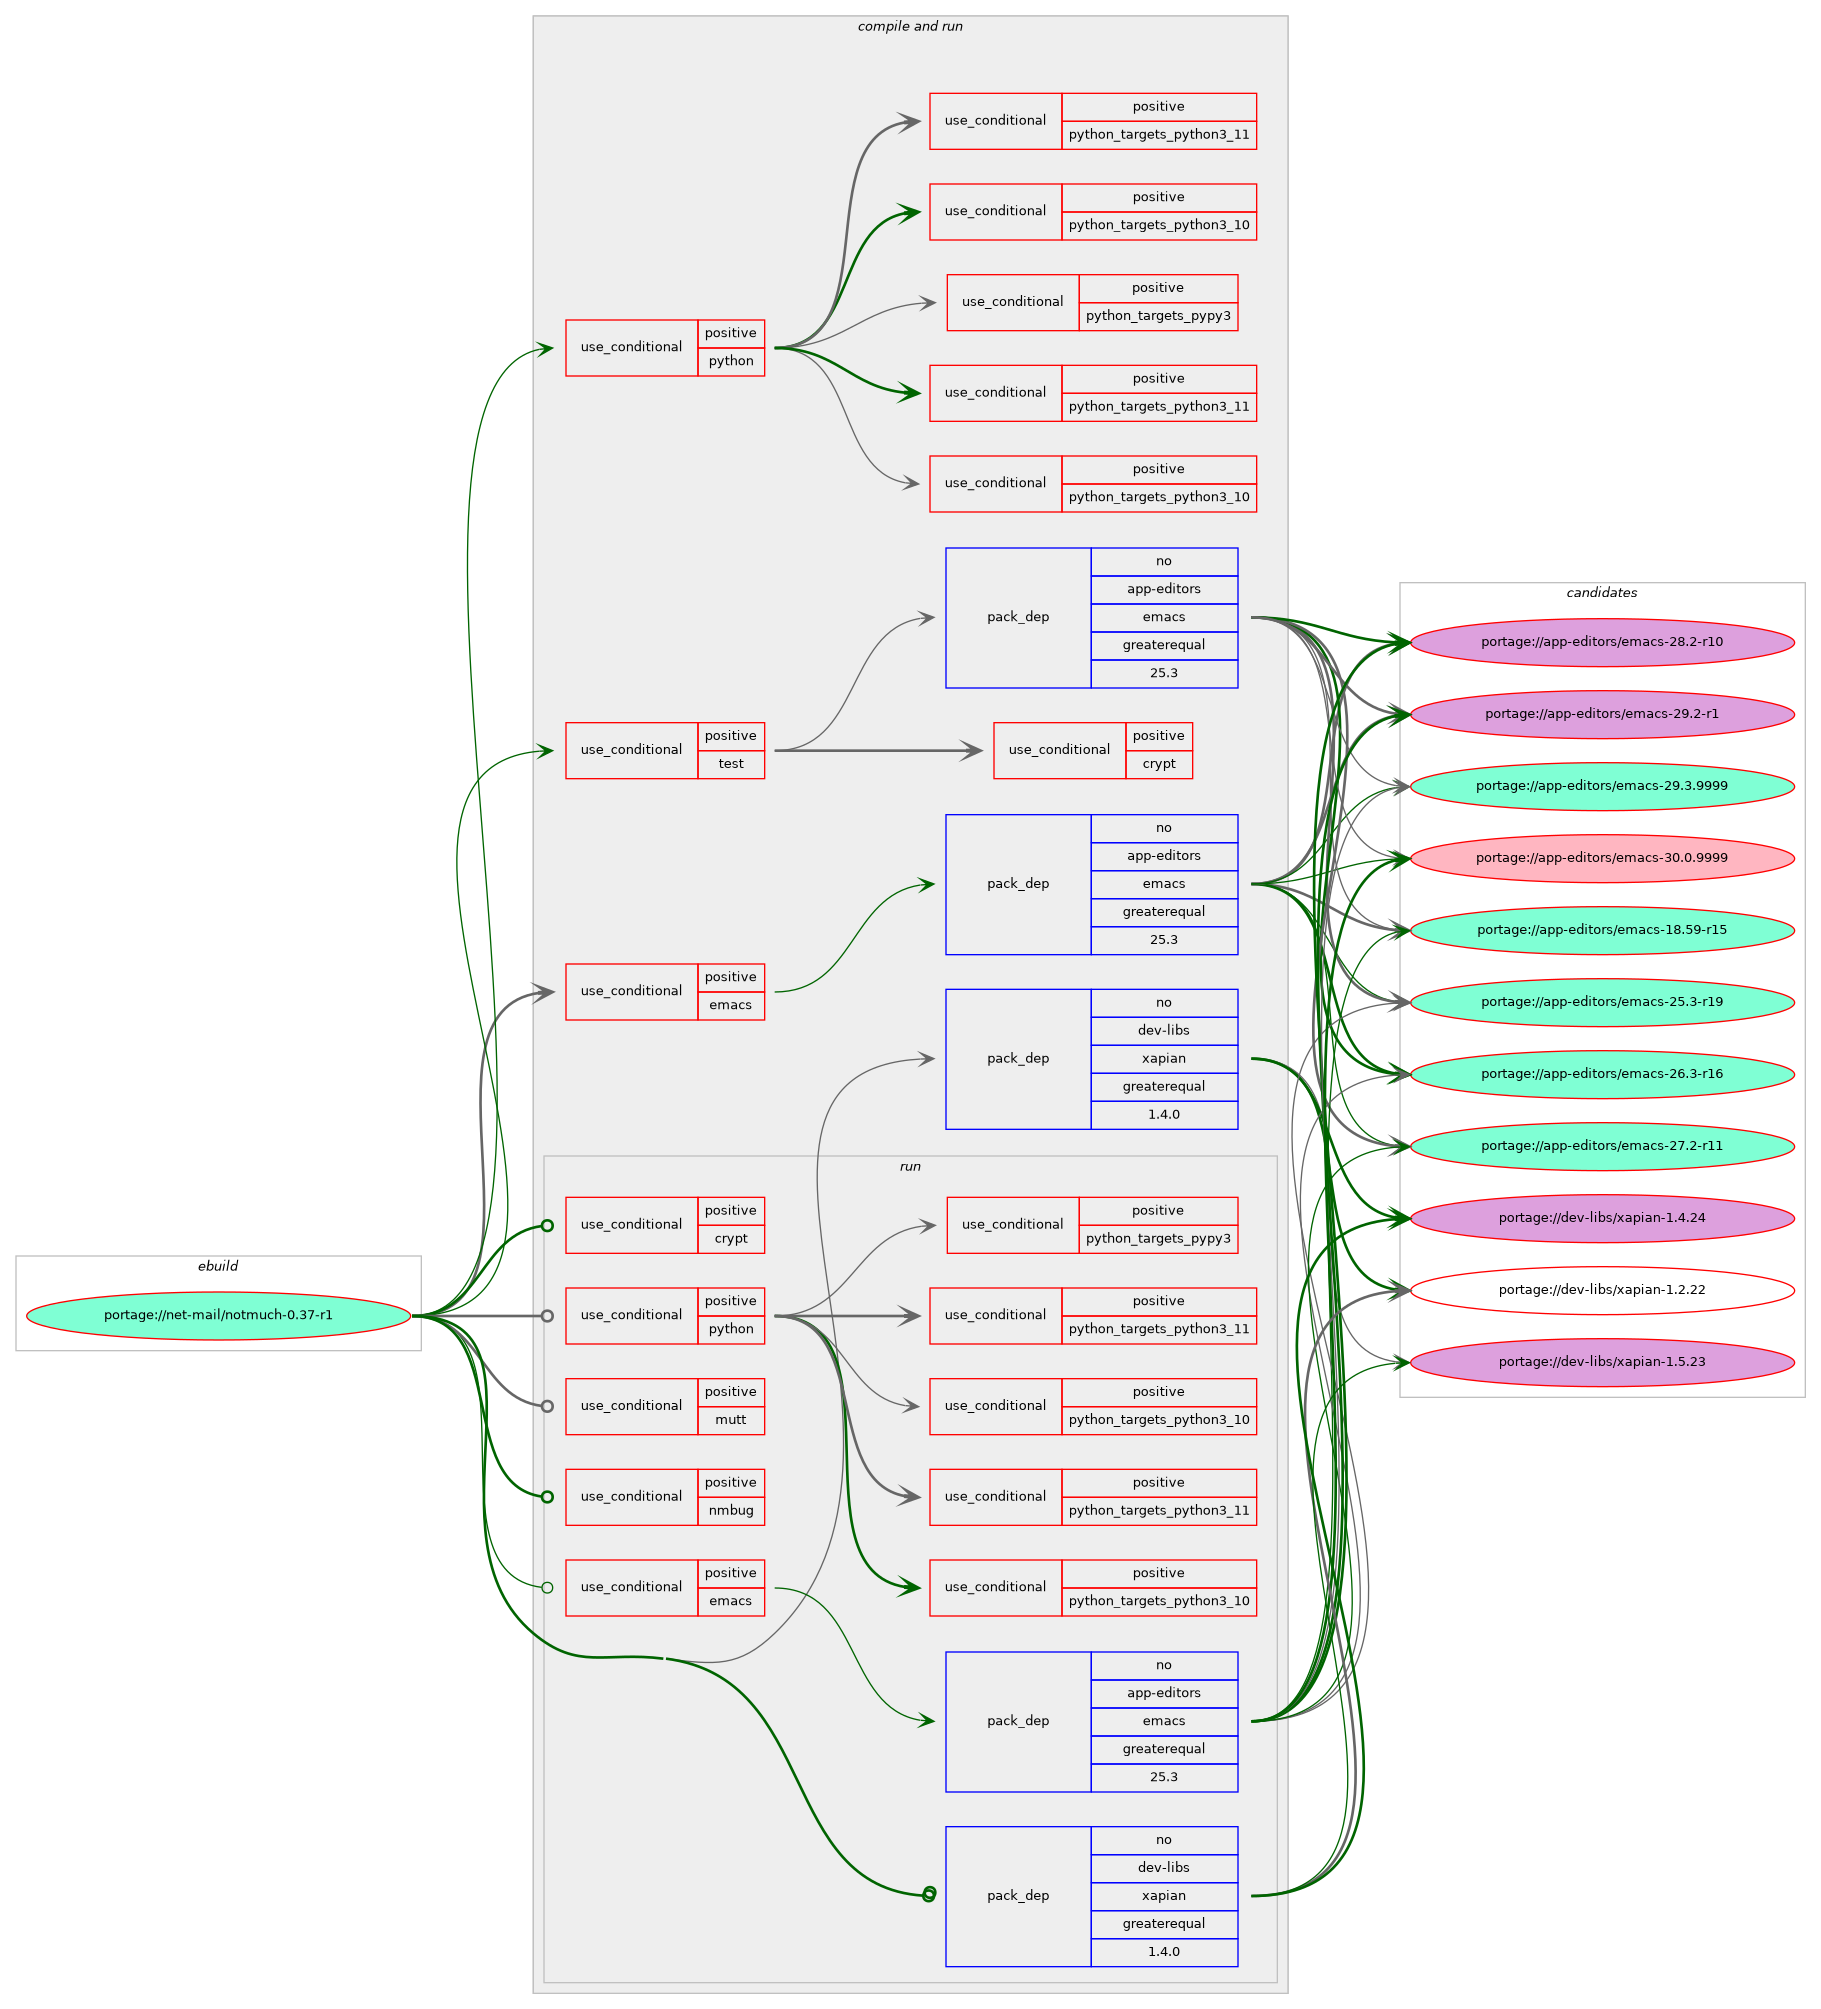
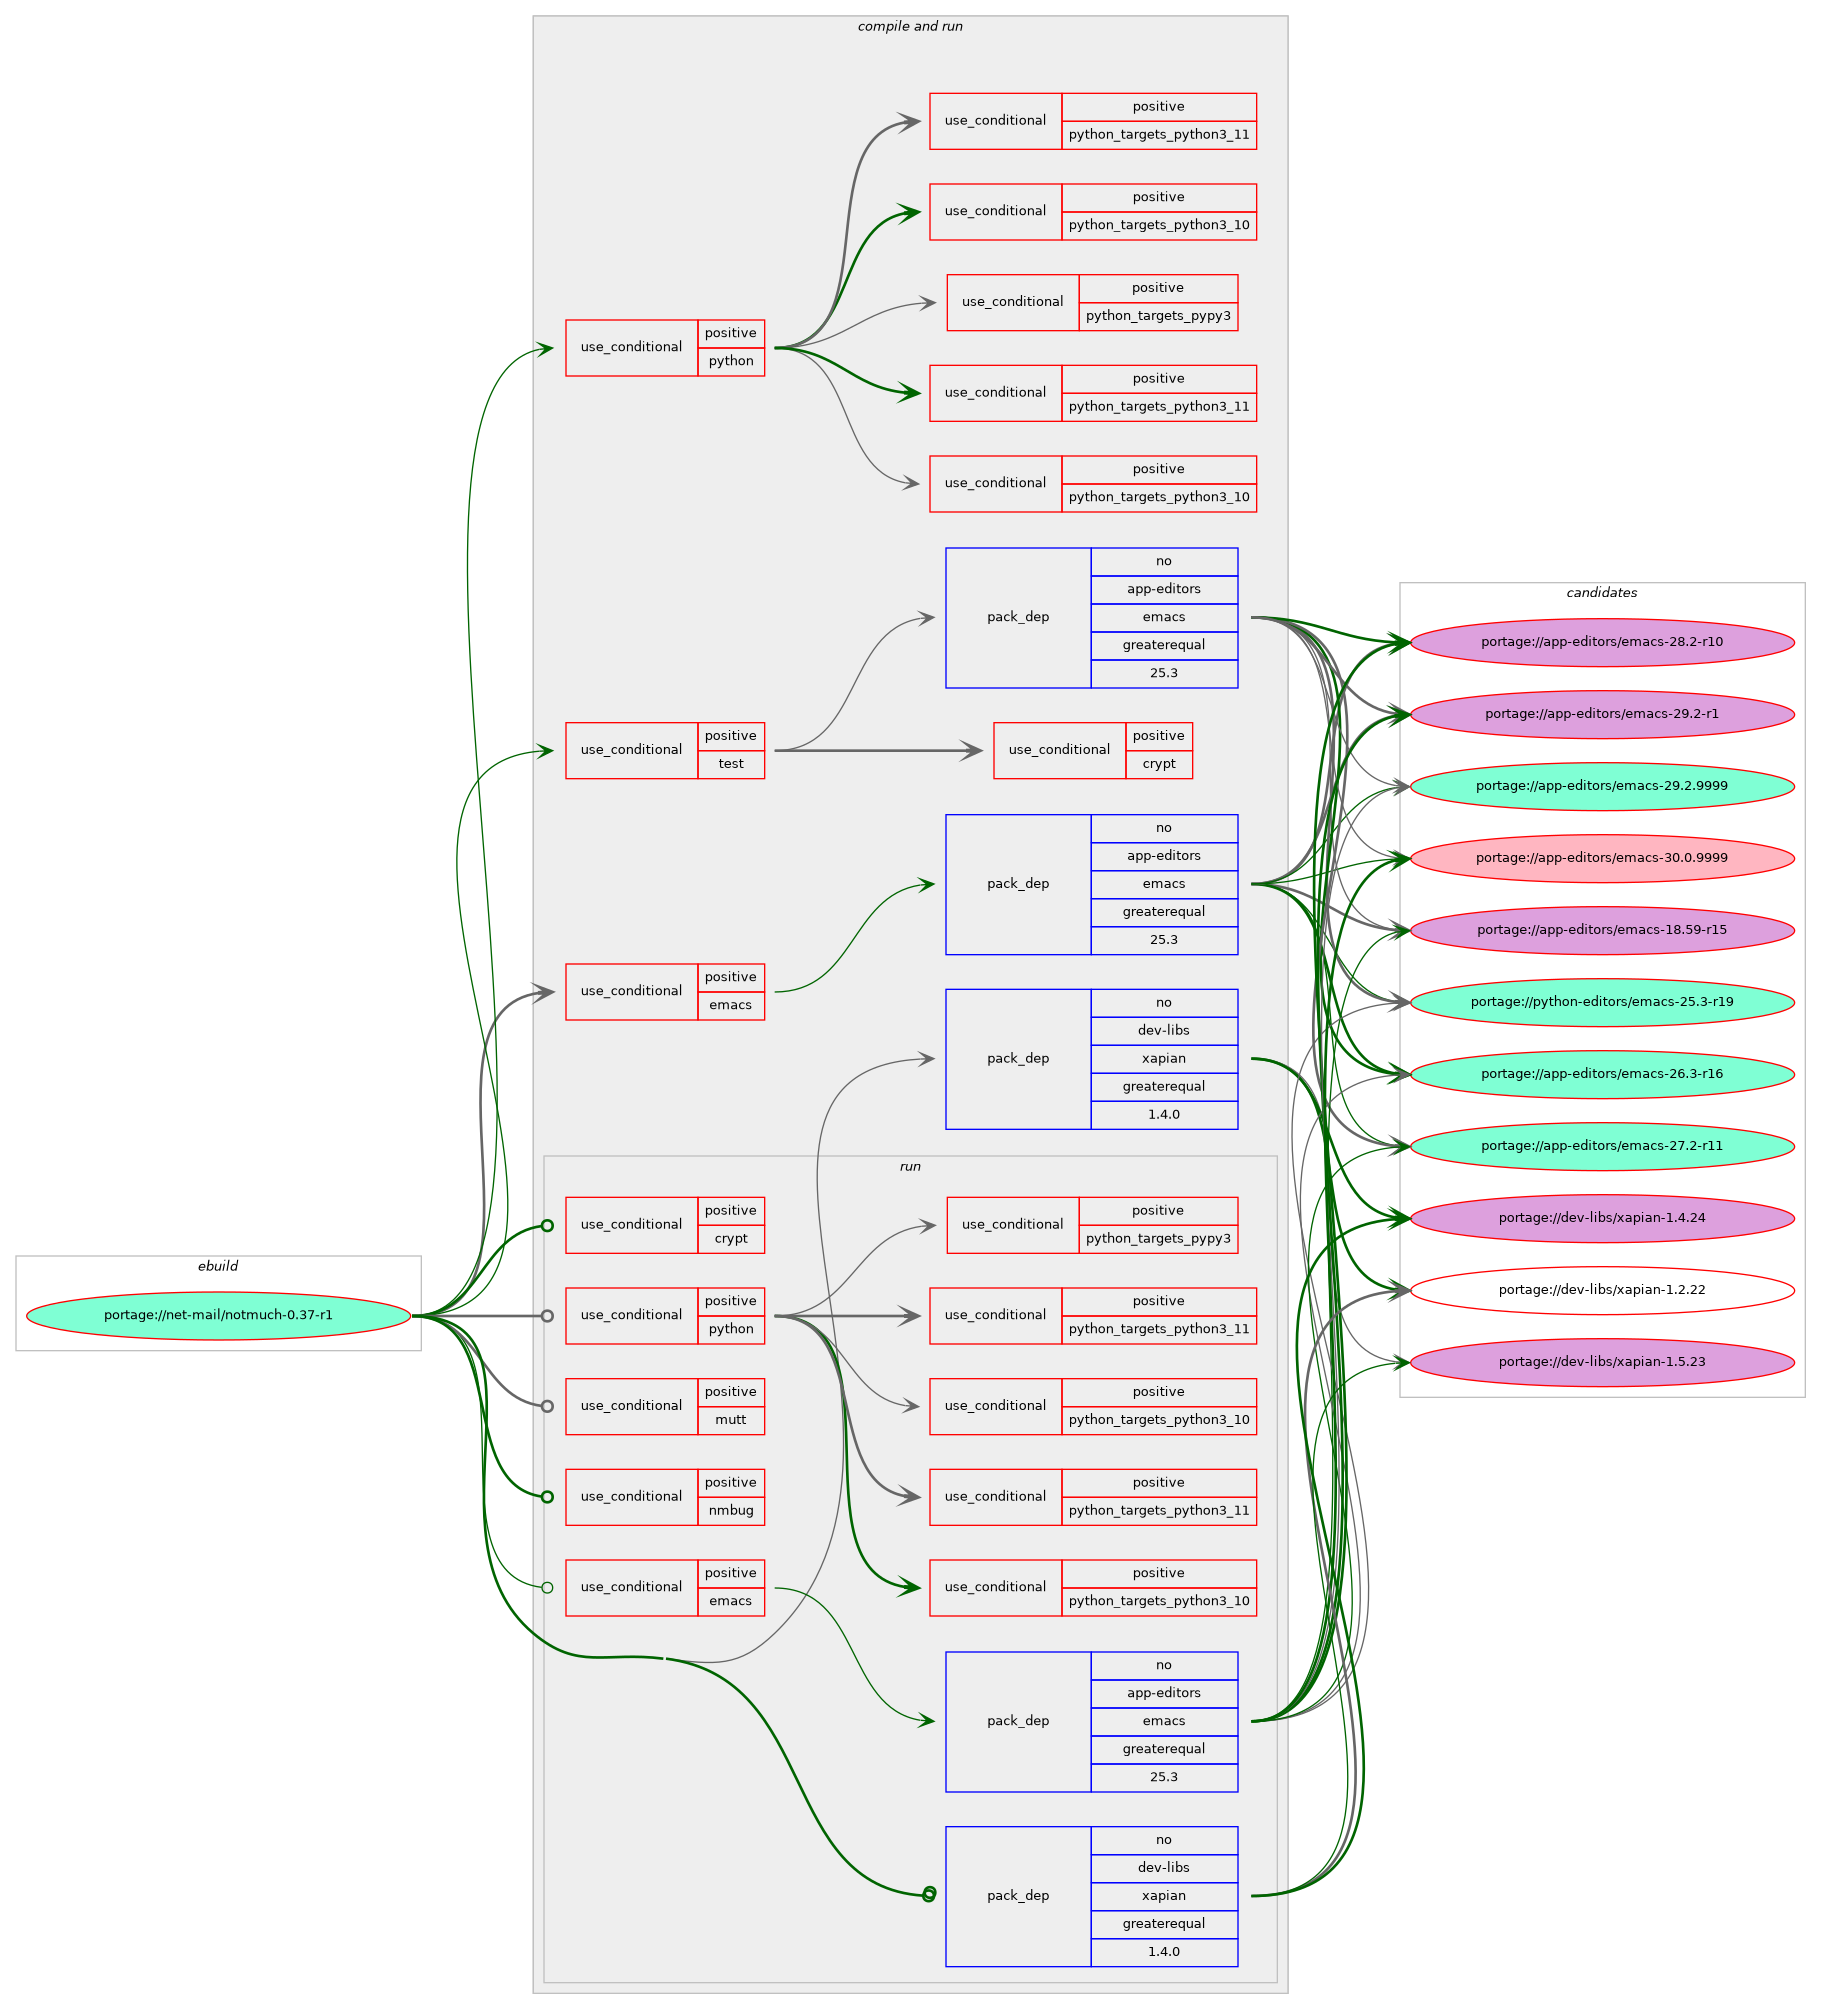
(1603, 787) -> (1603, 787)
(1603, 931) -> (1603, 931)
(1603, 1003) -> (1603, 1003)
